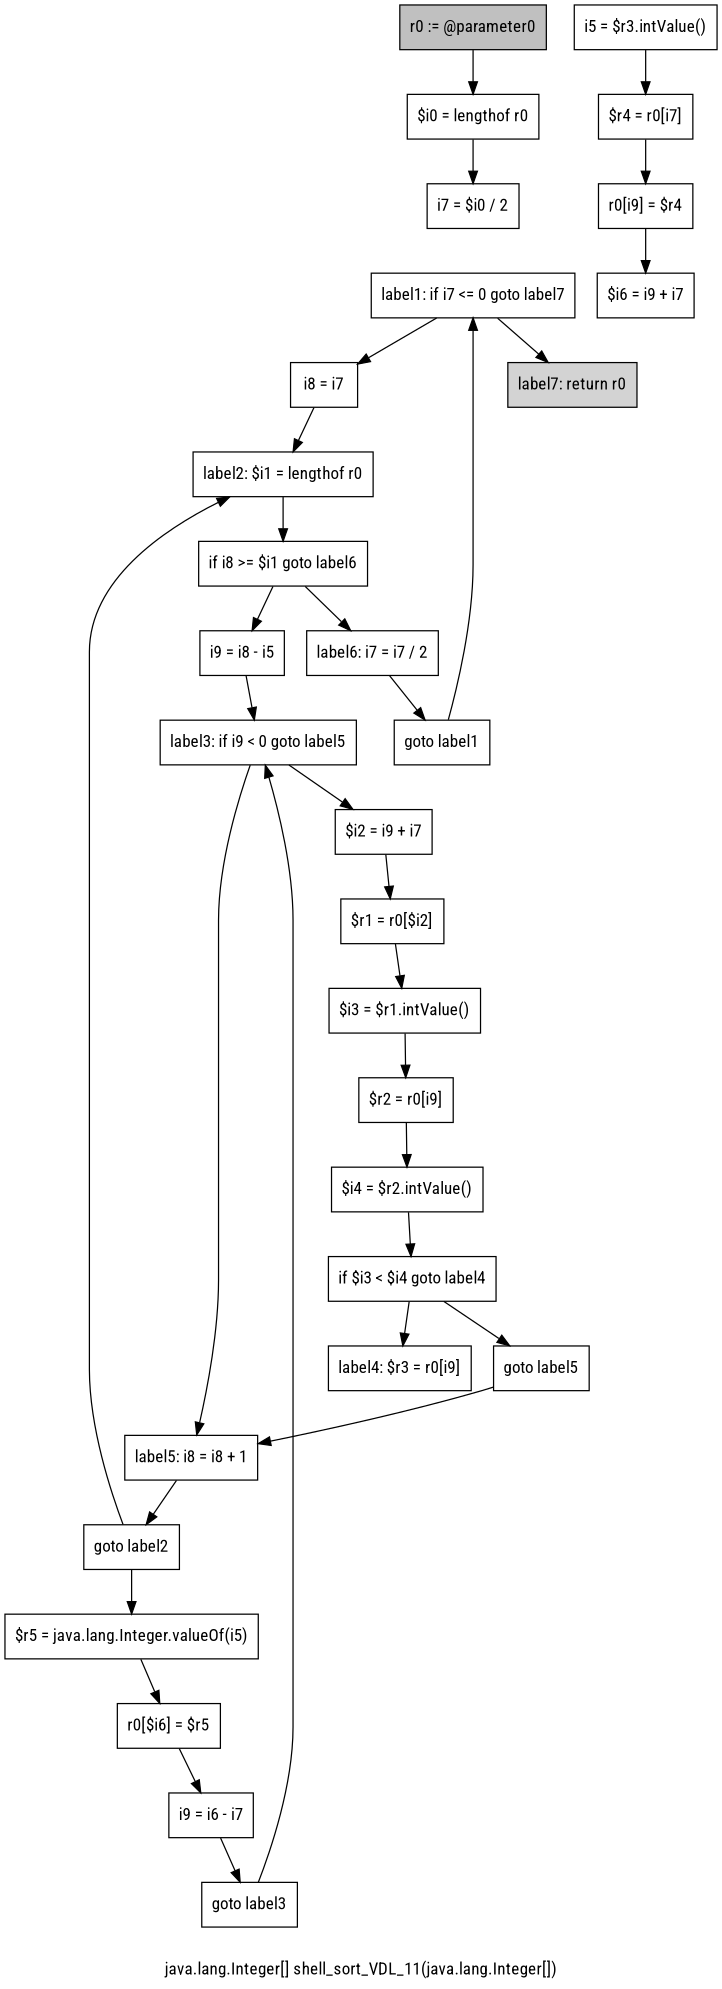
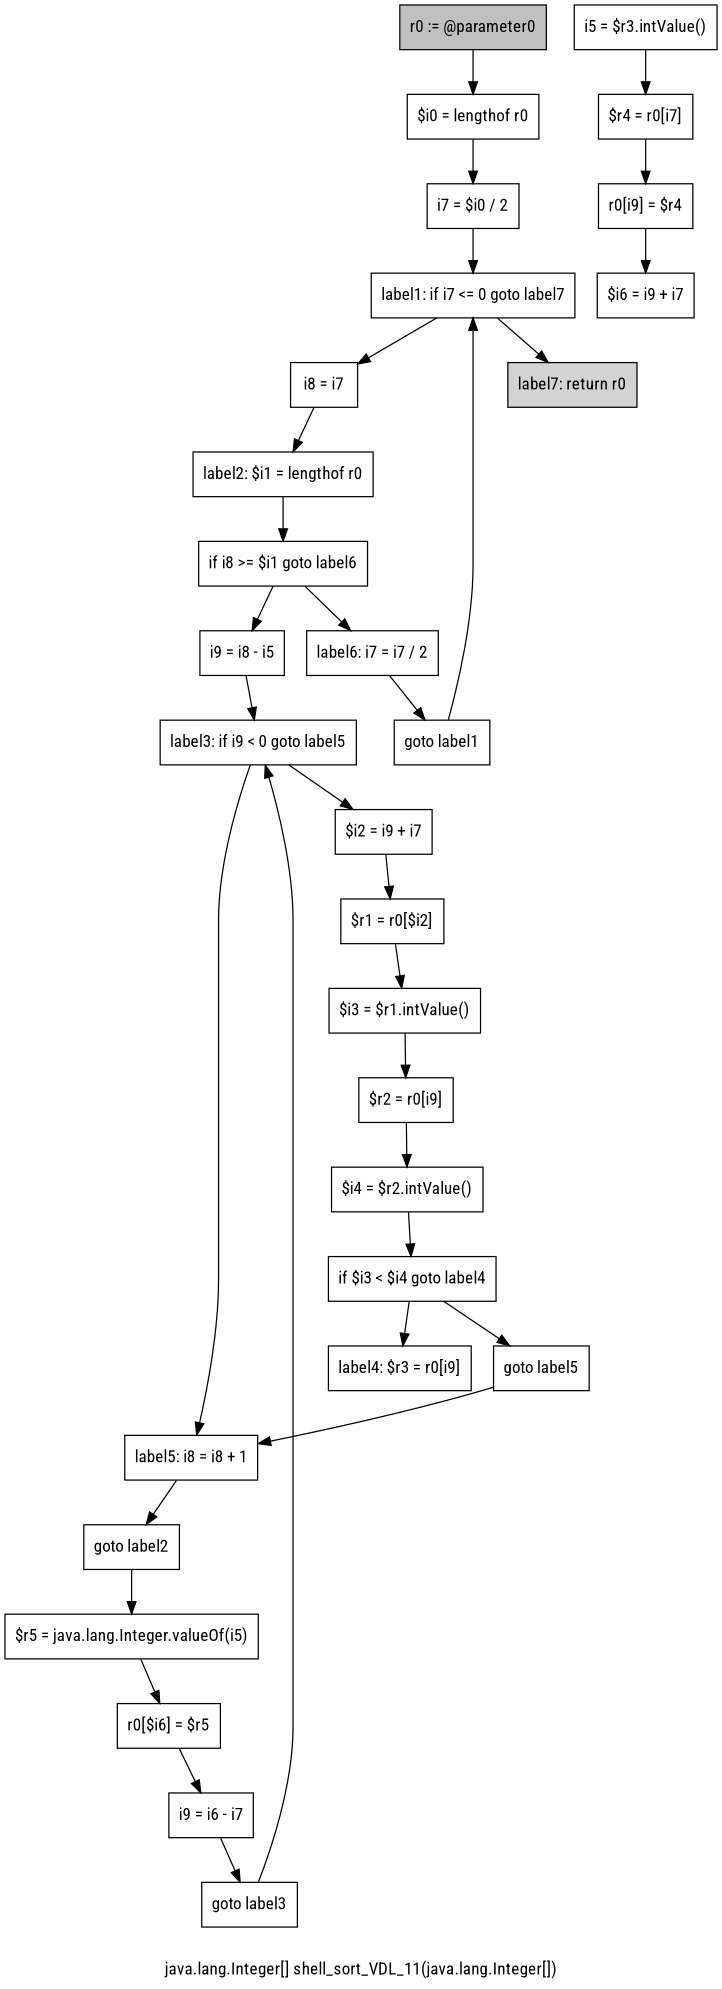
none -> (473, 245)
(89, 987) -> none
